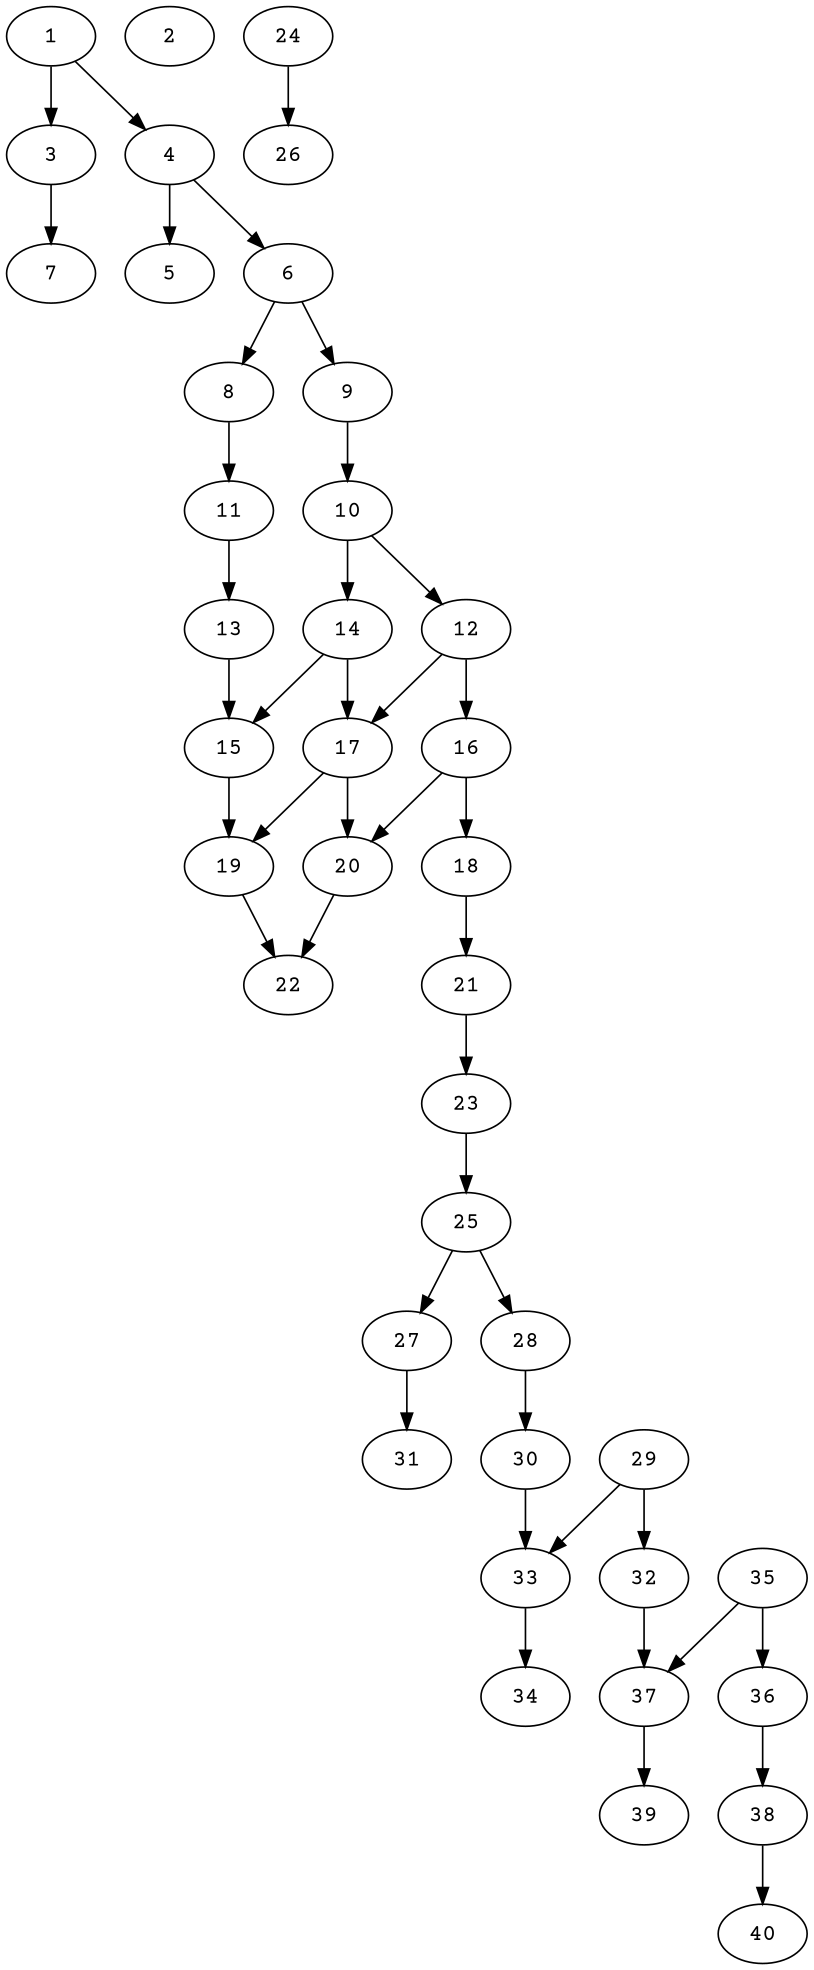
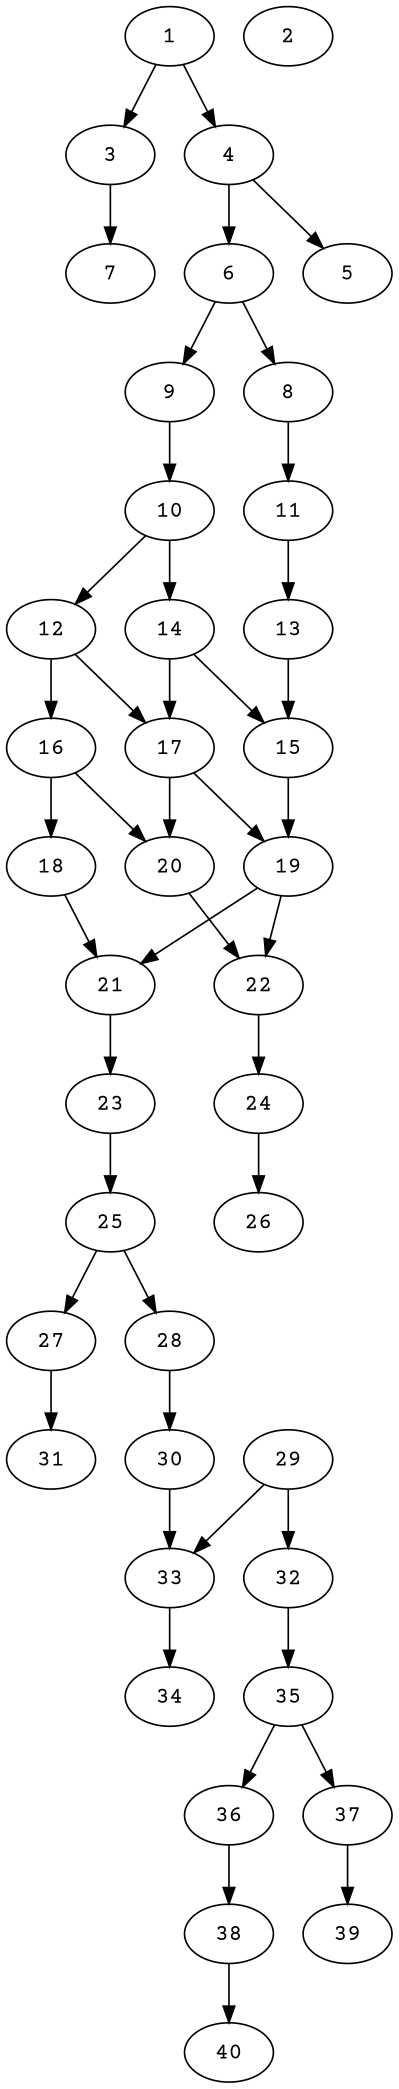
none -> (198, 926)
none -> (259, 1036)
(644, 1629) -> (288, 1629)
